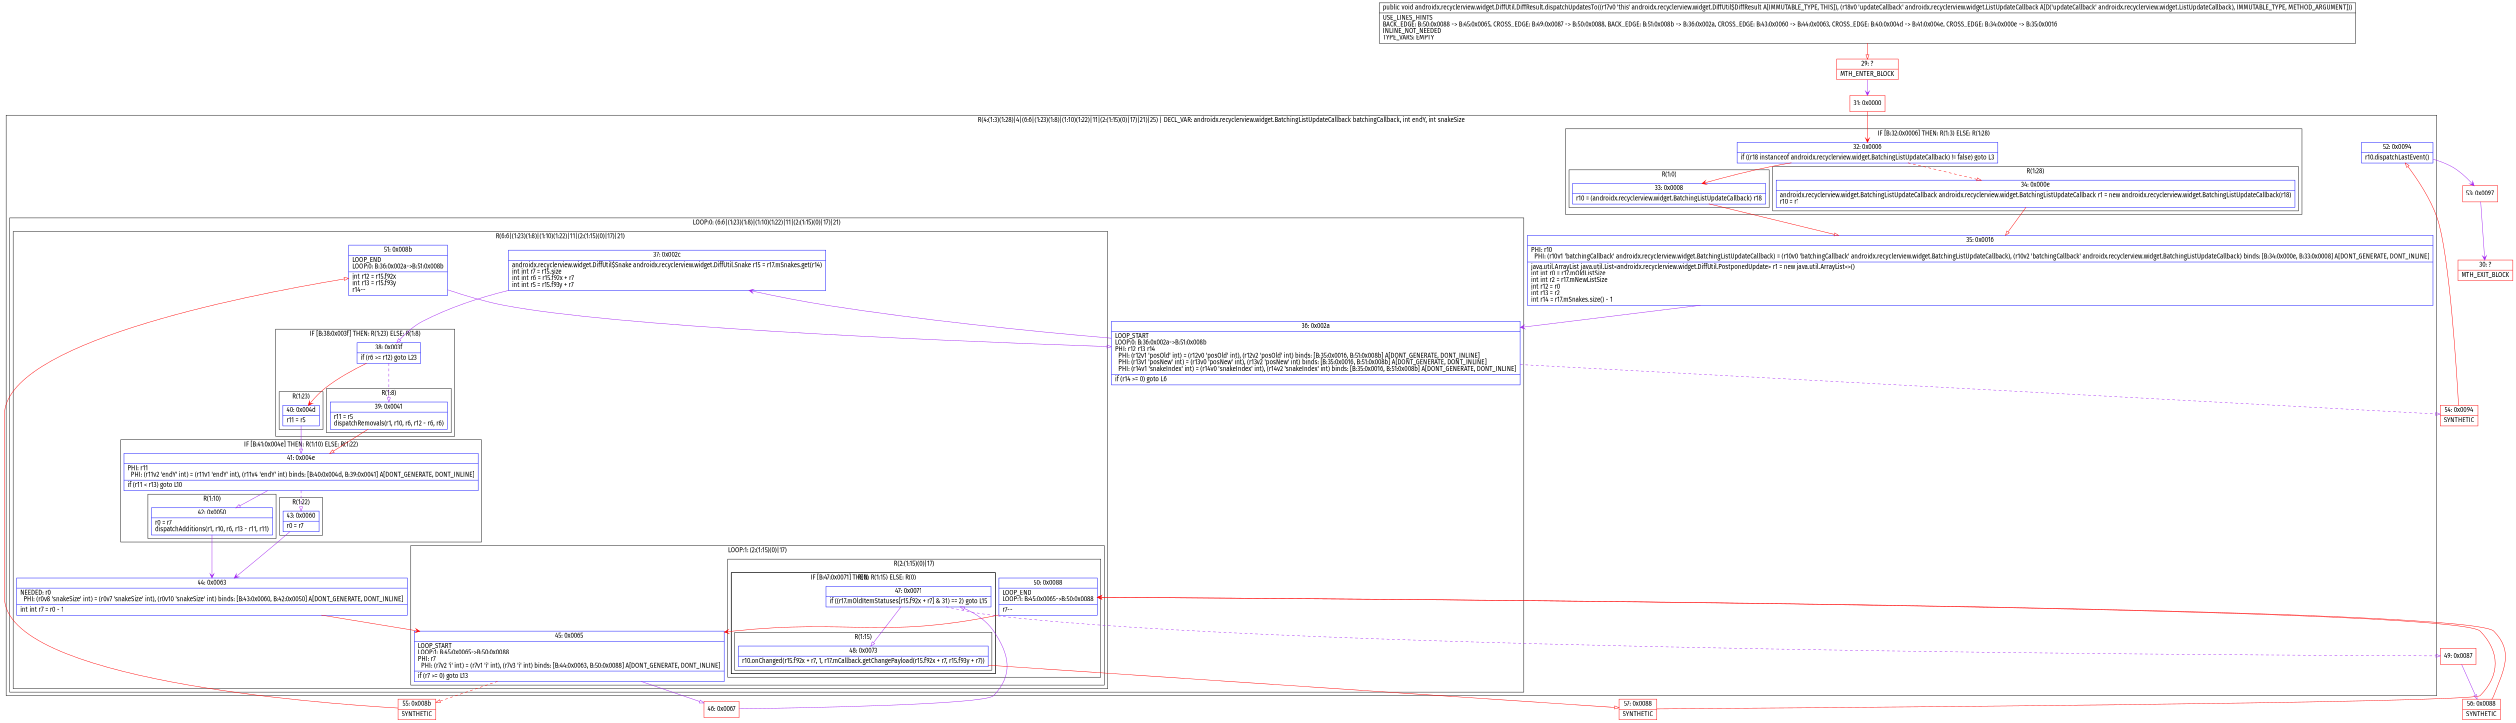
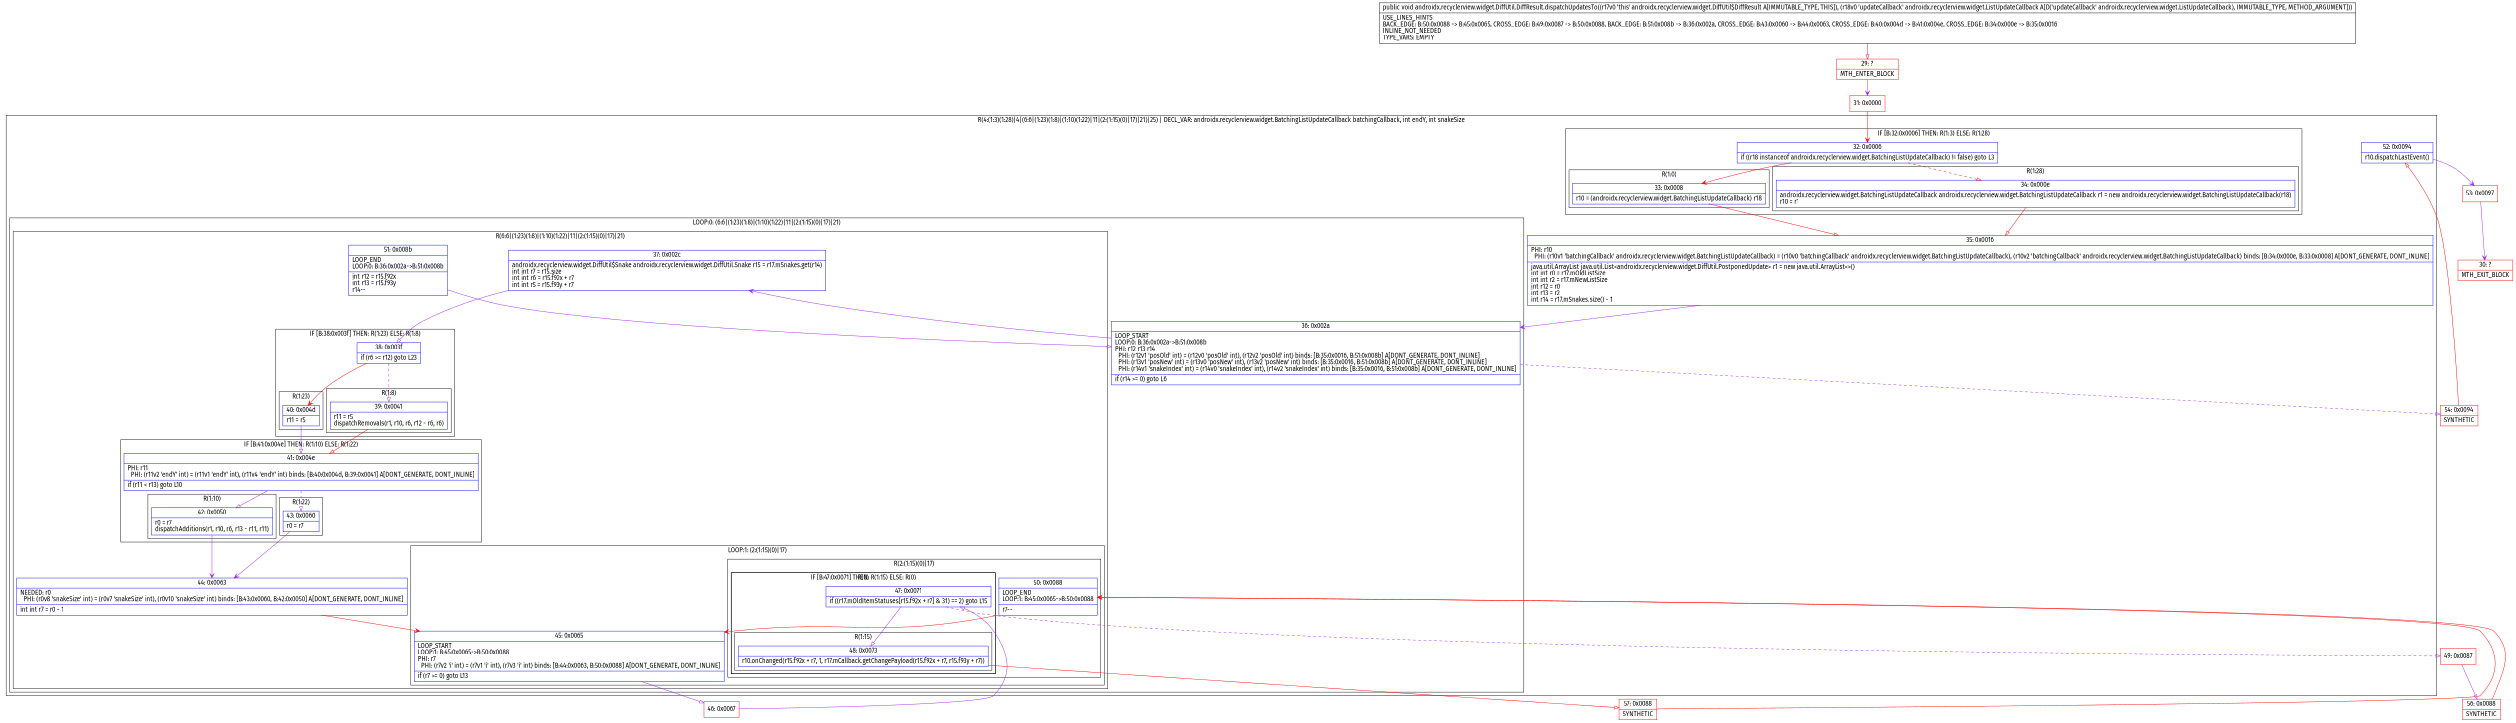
(417, 709) -> none
